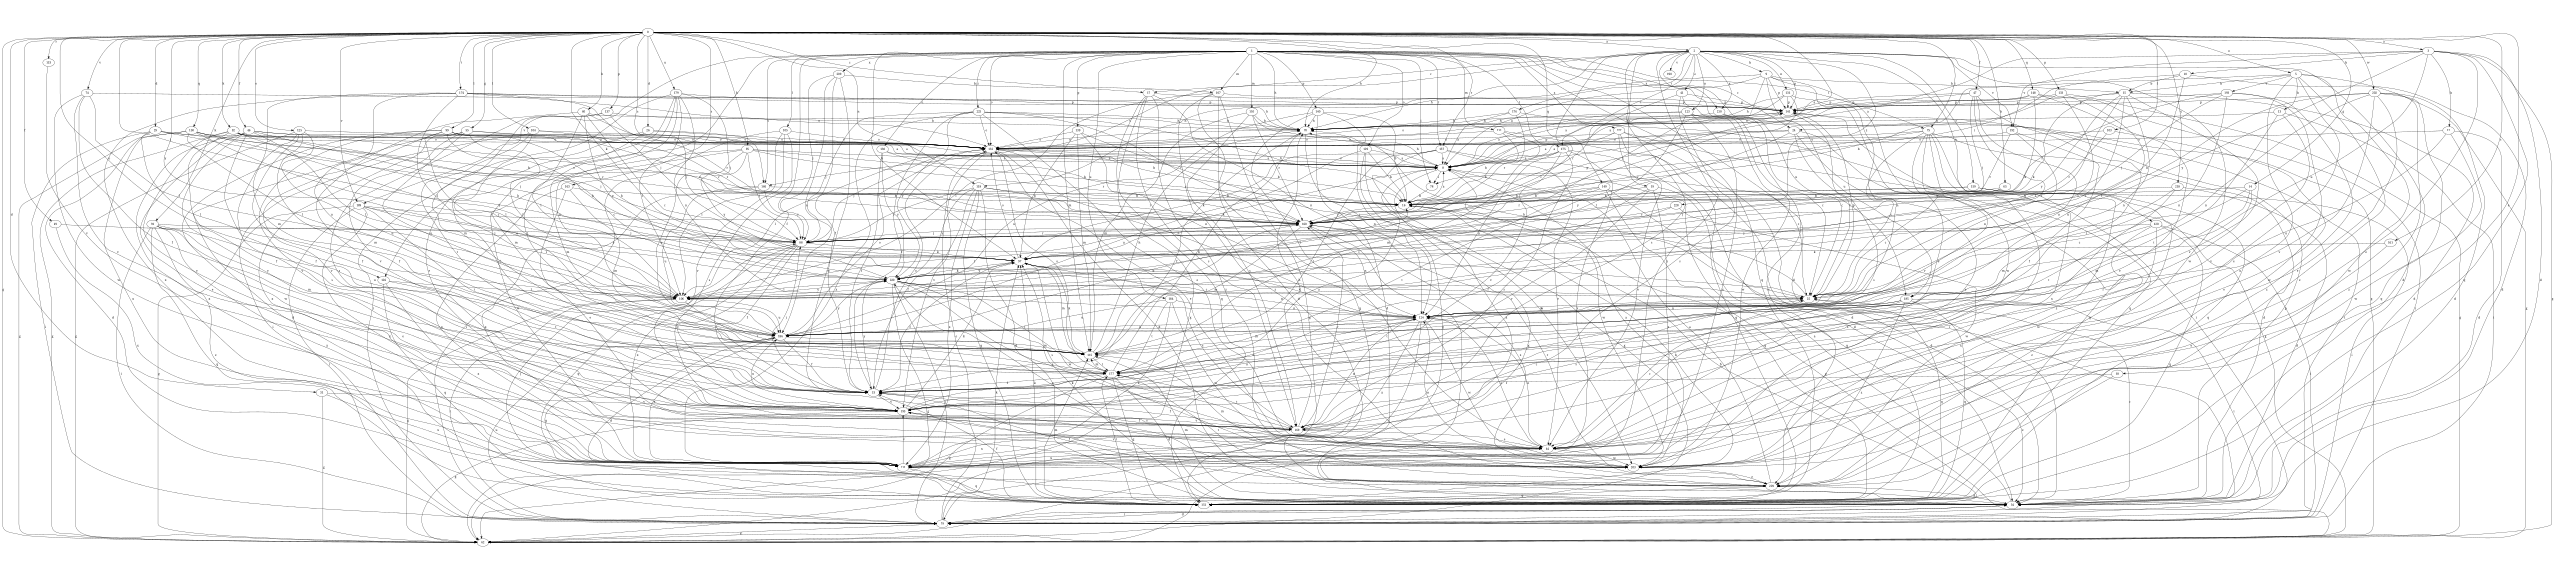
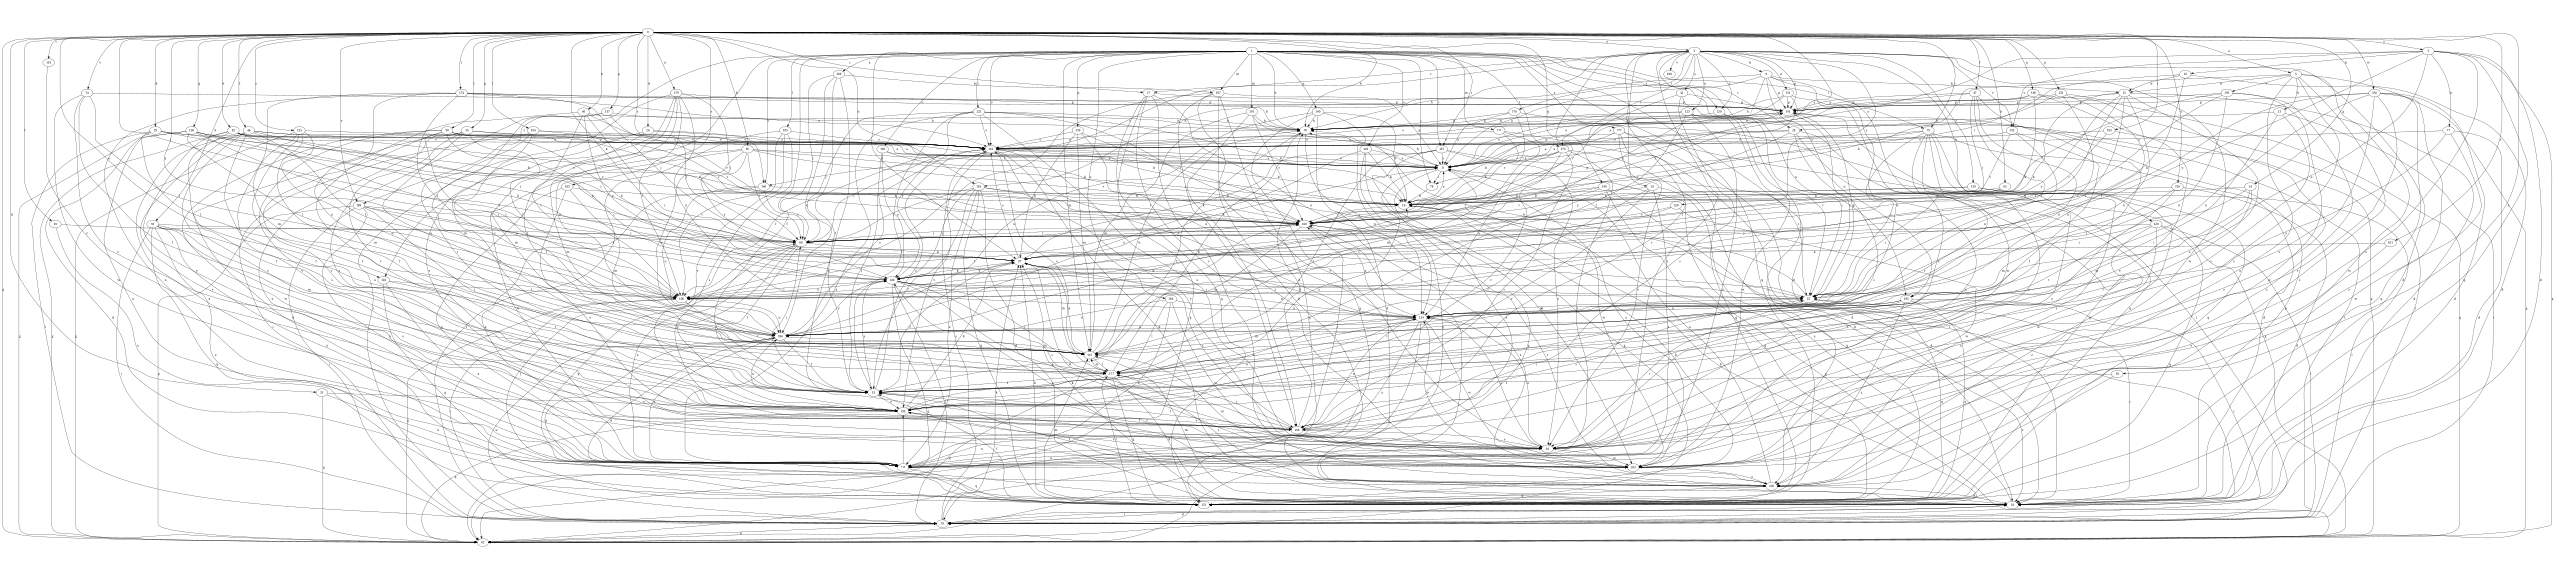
(1544, 98) -> (1346, 97)
